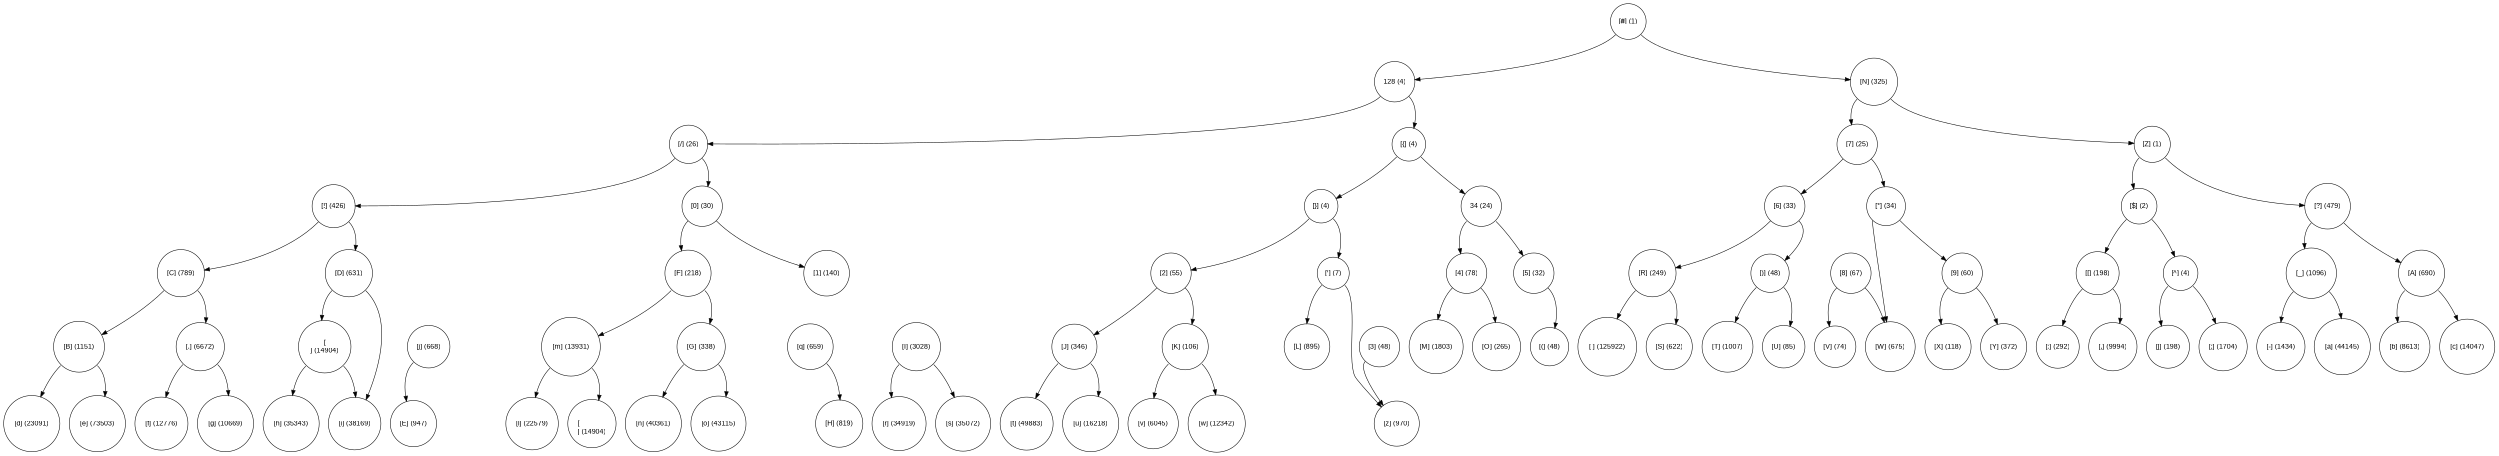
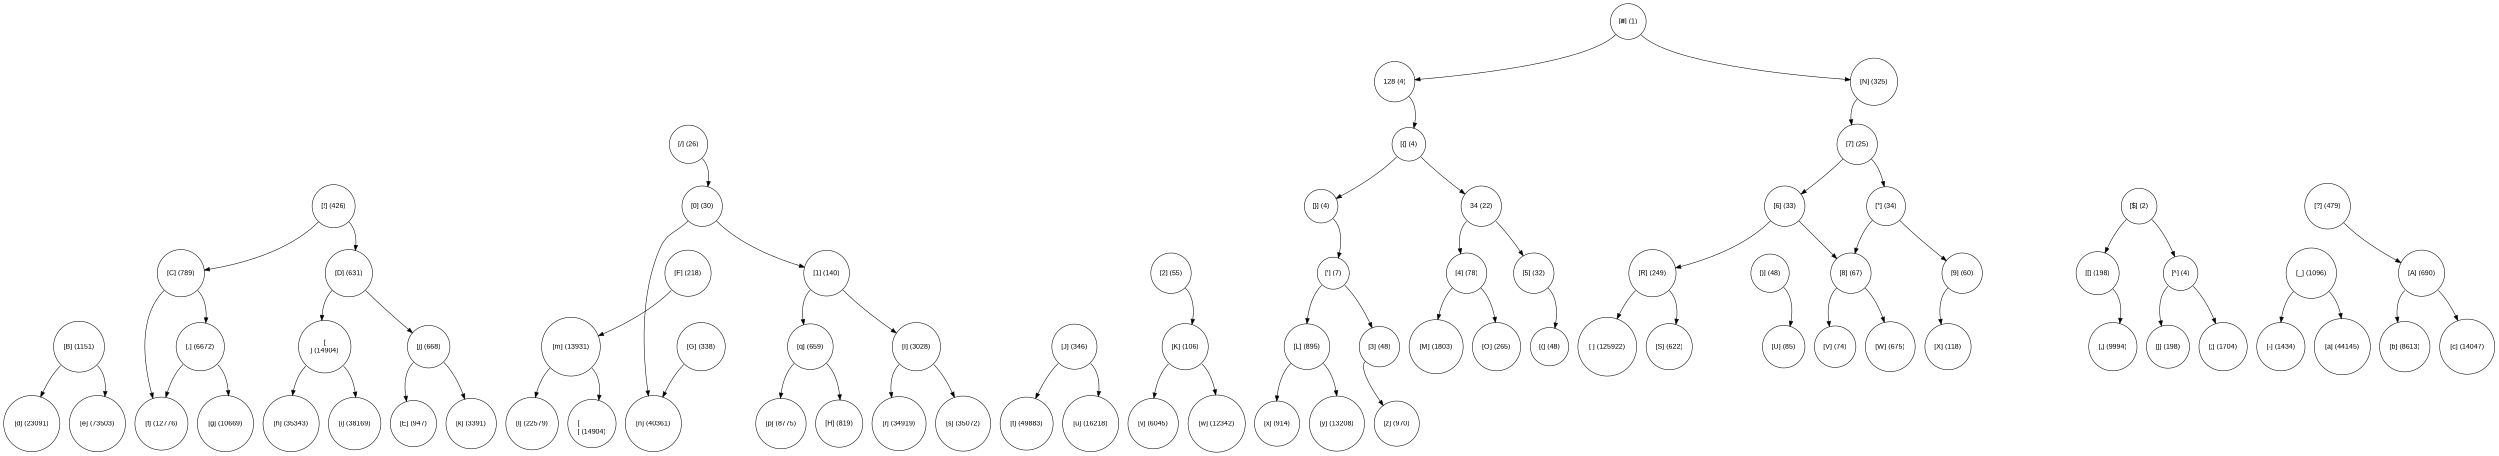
(1049, 139) -> none
(2152, 144) -> none
(521, 199) -> none
(1481, 206) -> (1481, 206)
(682, 232) -> (647, 299)
(2306, 232) -> none
(1801, 240) -> (1816, 238)
(1256, 252) -> none
(1879, 269) -> (1863, 233)
(711, 304) -> none
none -> (803, 304)
none -> (867, 311)
(1129, 312) -> none
(137, 313) -> (145, 340)
(382, 342) -> (387, 310)
(1728, 347) -> none
(2004, 347) -> none
(2058, 347) -> none
(1352, 348) -> (1359, 303)
none -> (471, 424)
(718, 424) -> none
none -> (781, 424)
none -> (1277, 424)
none -> (1337, 424)
